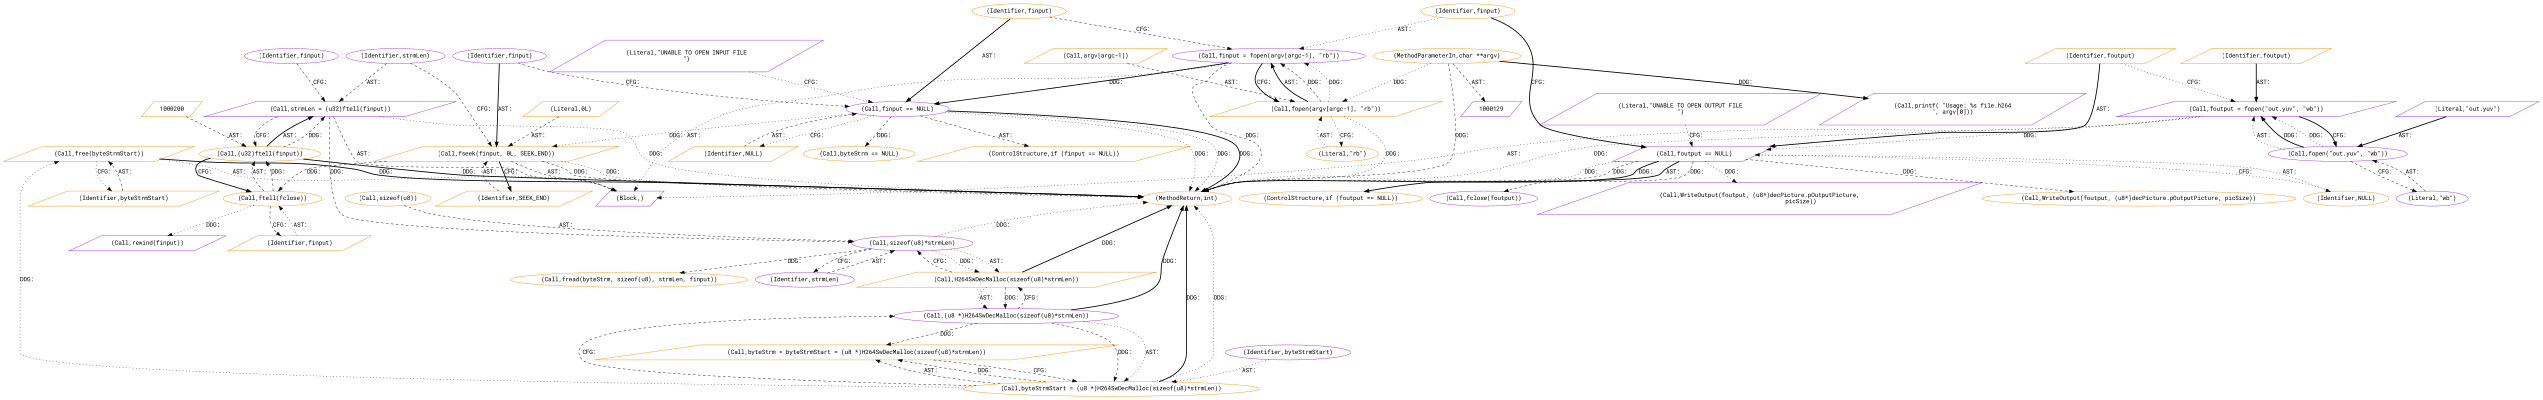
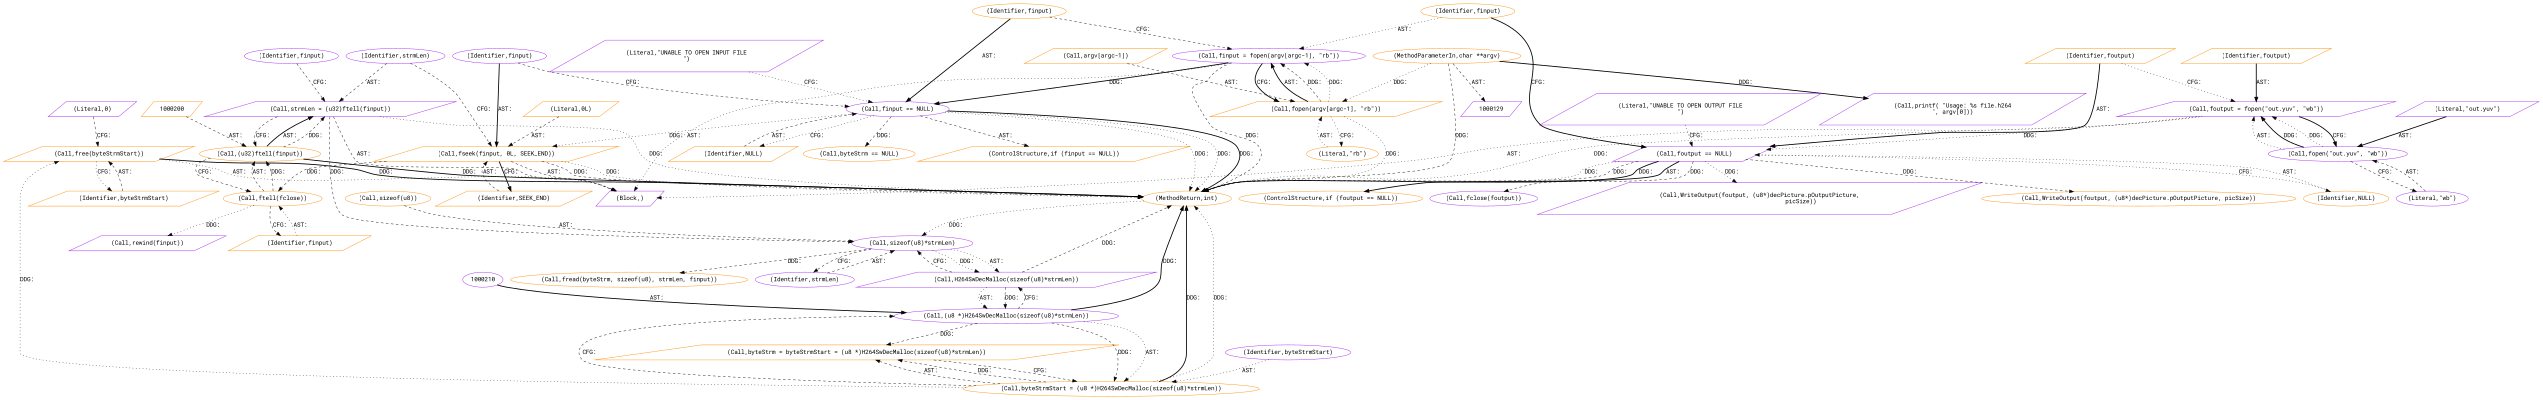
none -> (92, 109)
(210, 179) -> (210, 179)
(1039, 215) -> (1033, 209)
(1095, 240) -> (1095, 240)
none -> (483, 280)
(1006, 280) -> (1006, 280)
